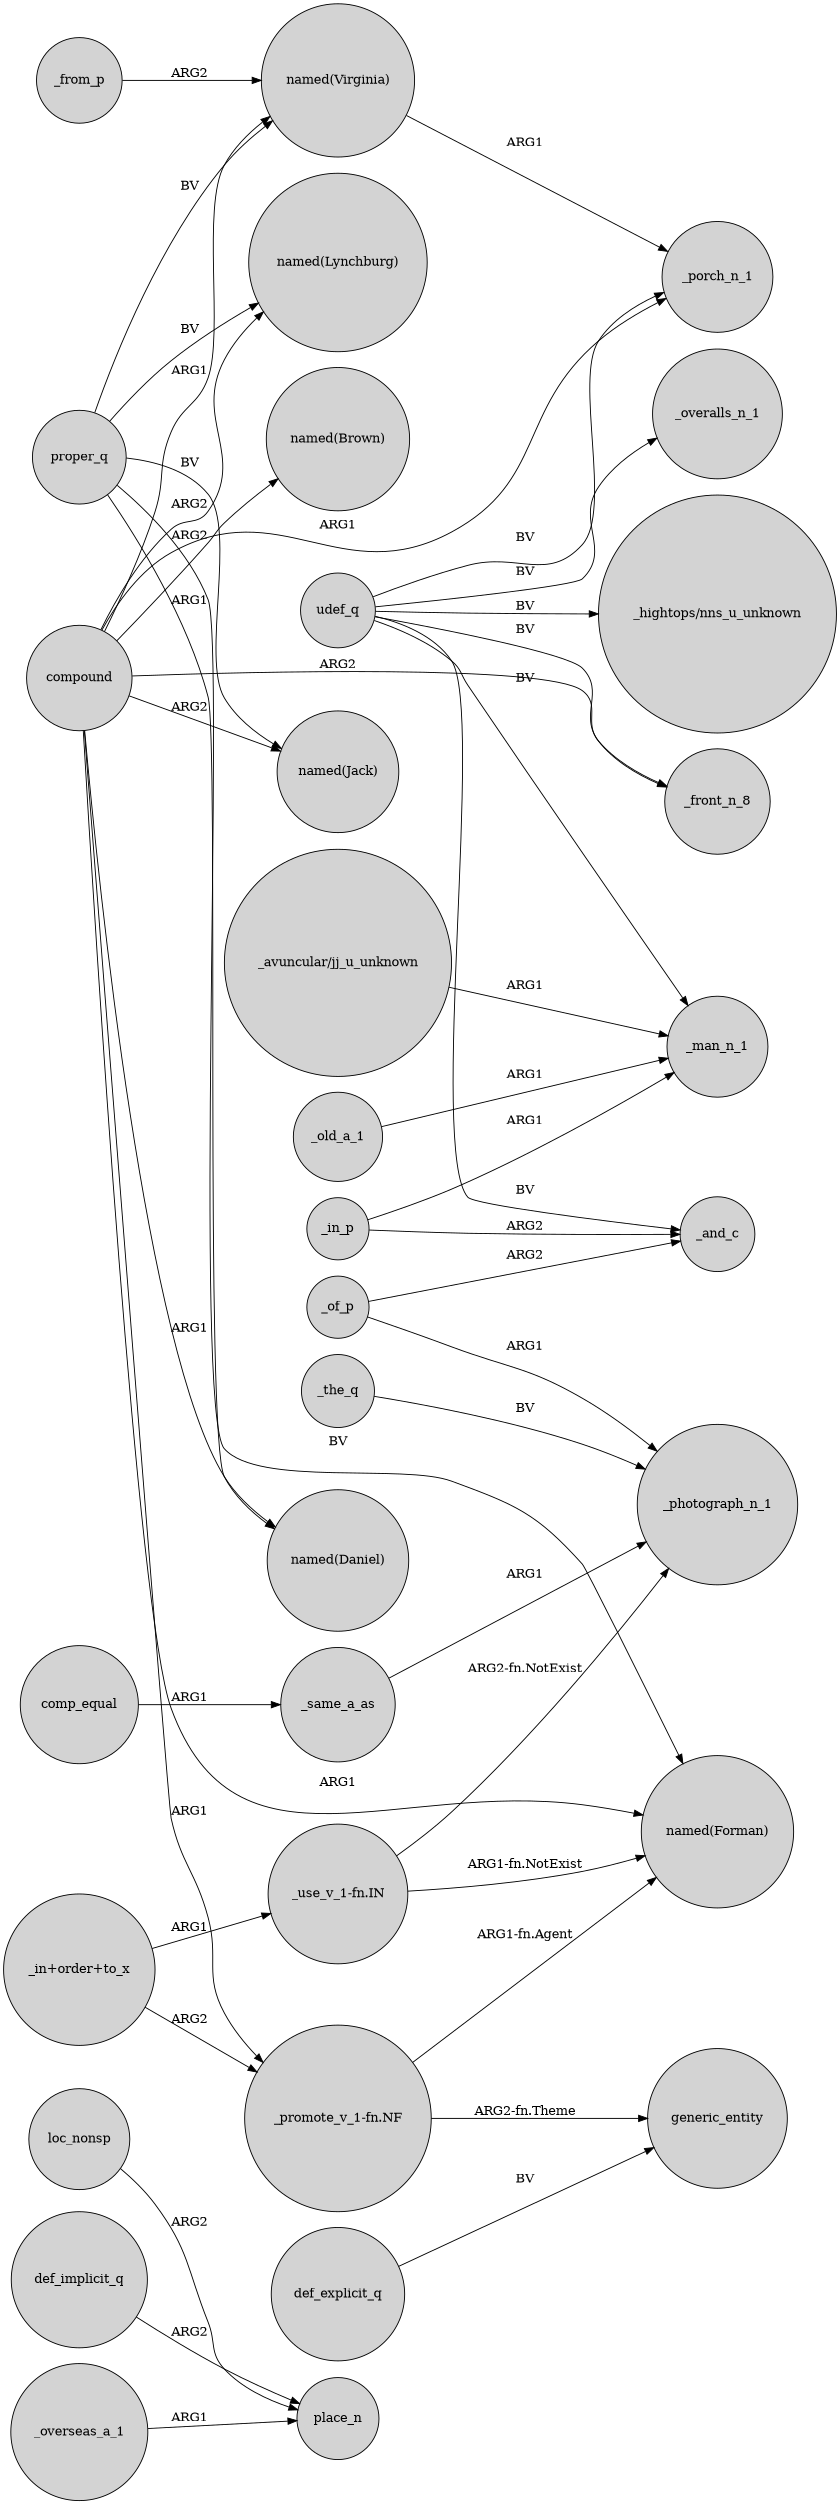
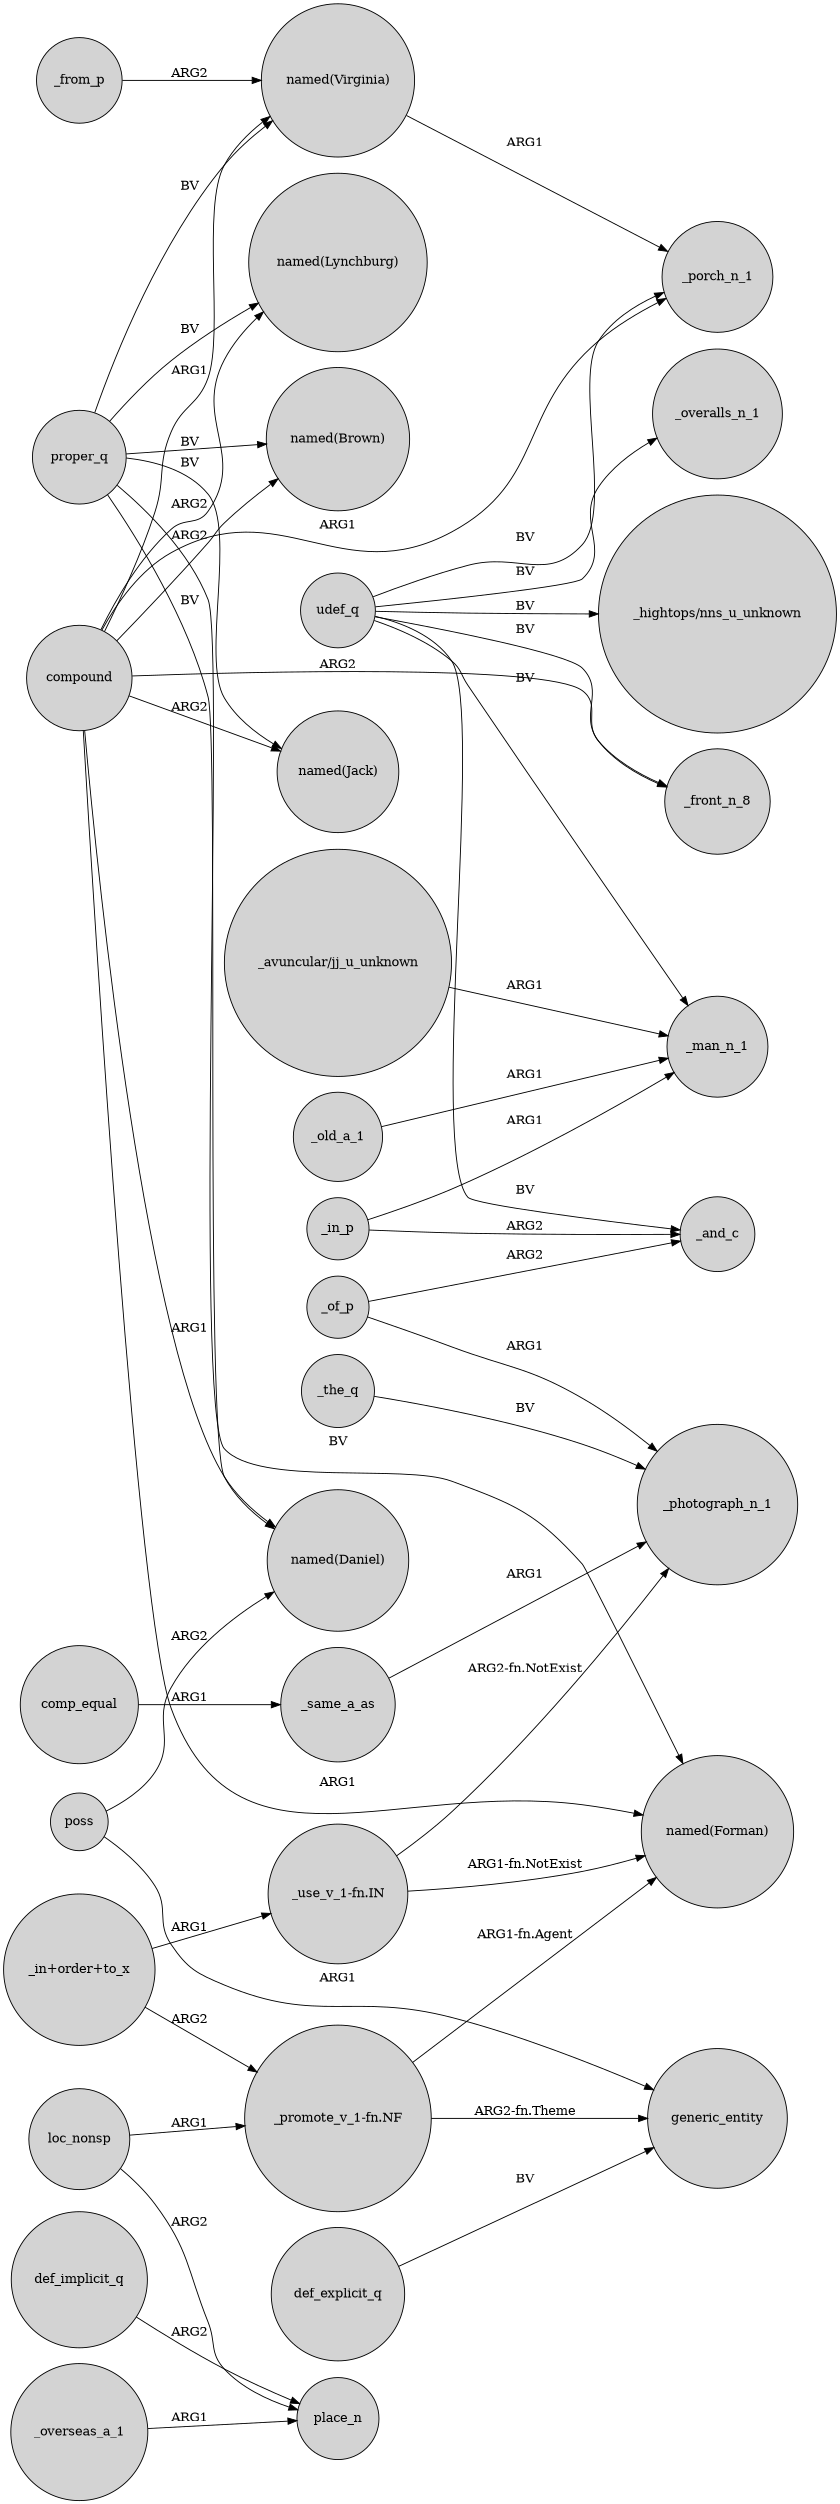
none -> (192, 449)
(190, 601) -> (190, 601)
(137, 1403) -> (183, 2131)
none -> (79, 1822)
